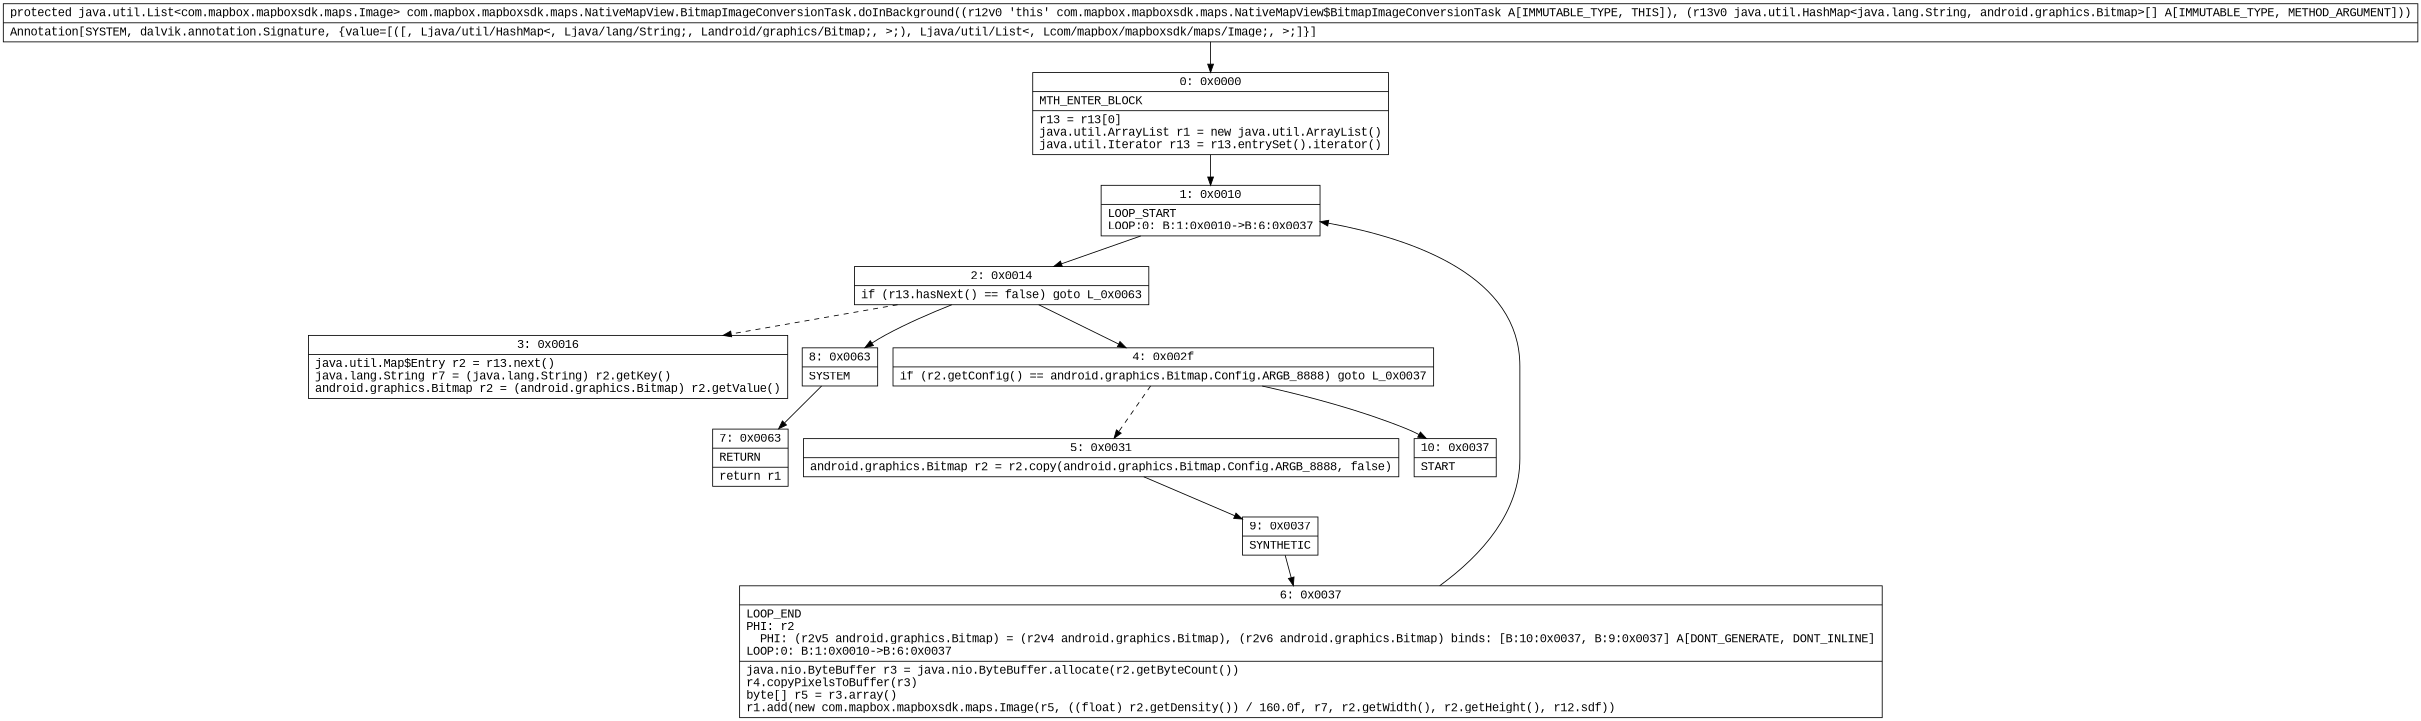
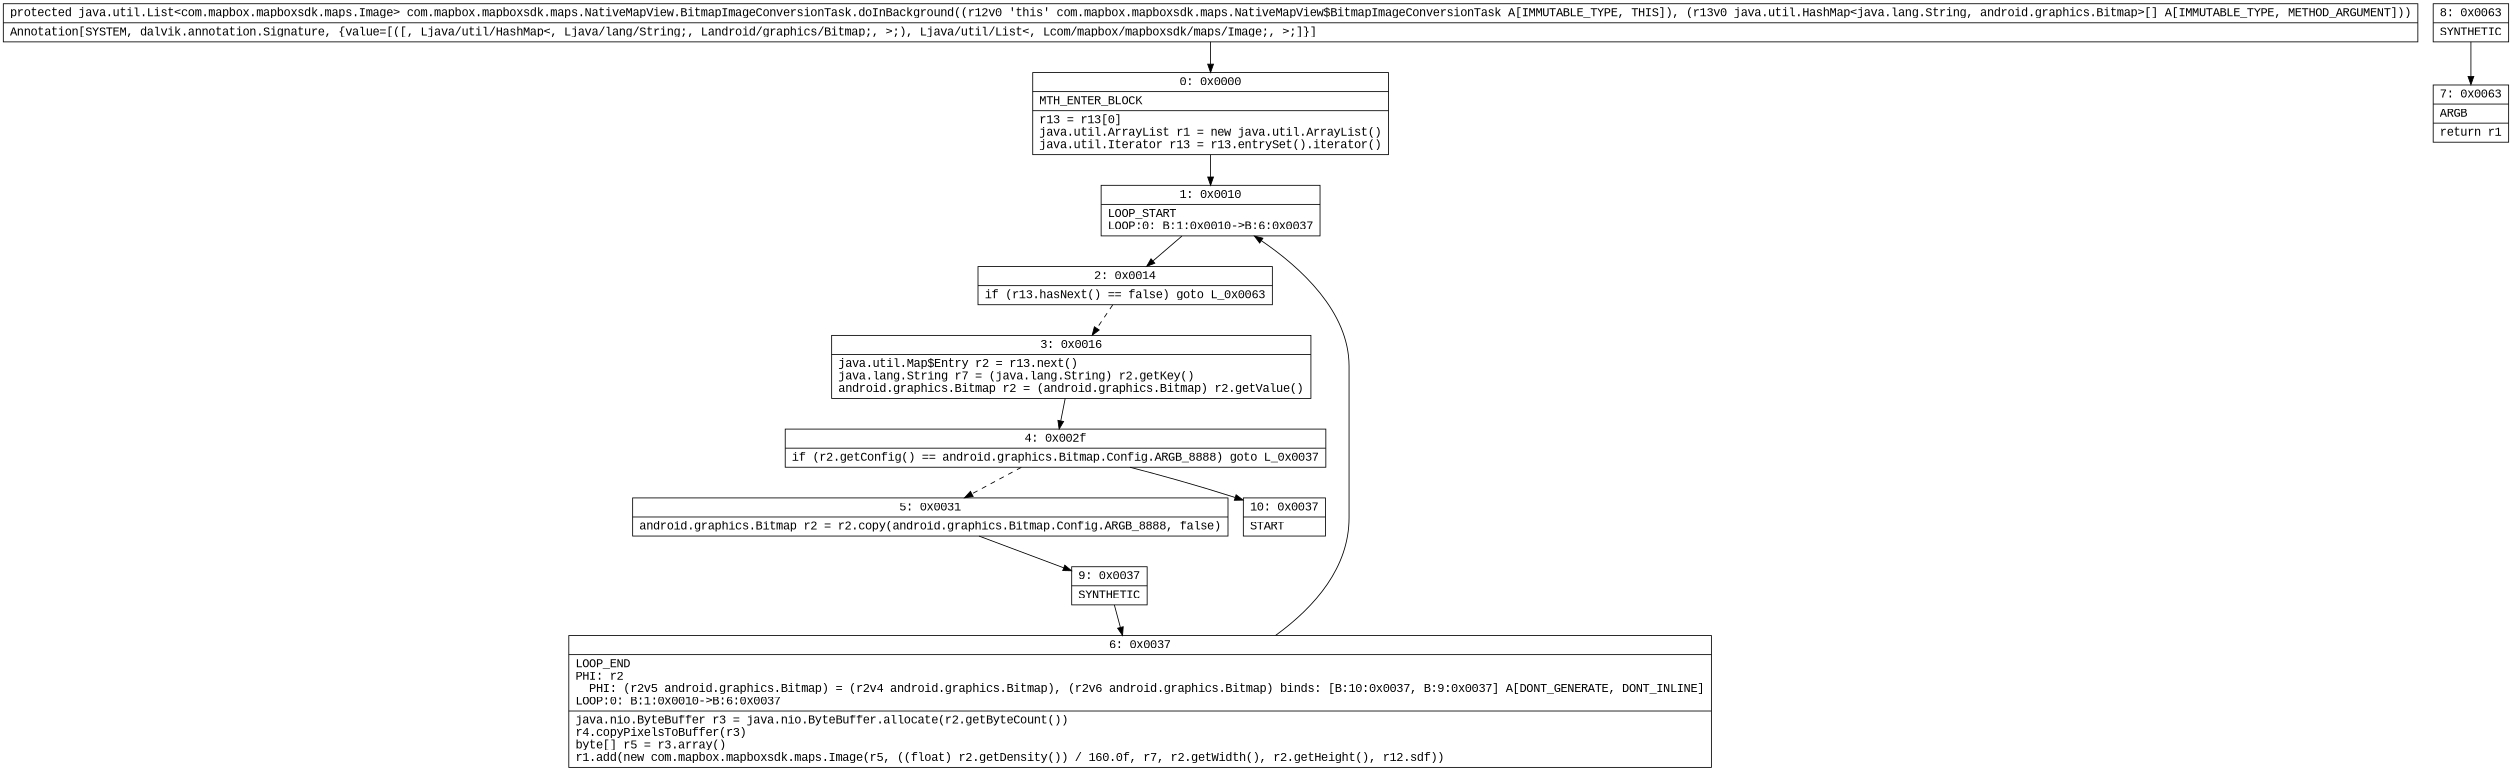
(911, 322) -> none
(1079, 324) -> (1063, 410)
(830, 376) -> (2471, 32)
(740, 457) -> (2454, 113)
